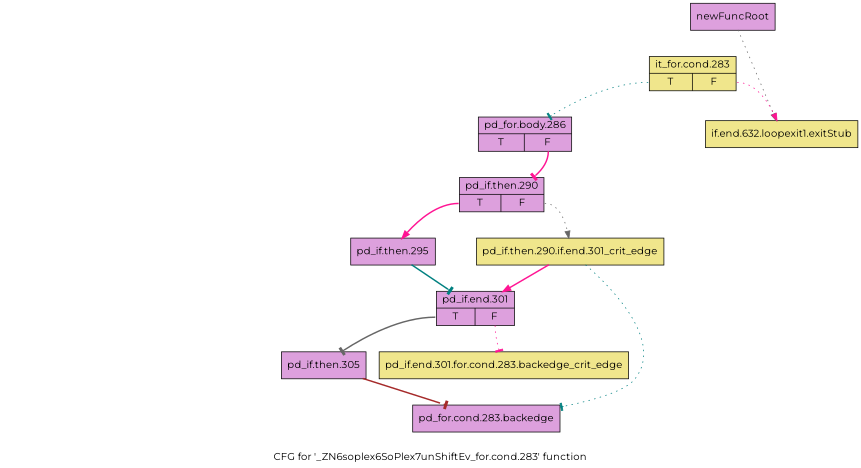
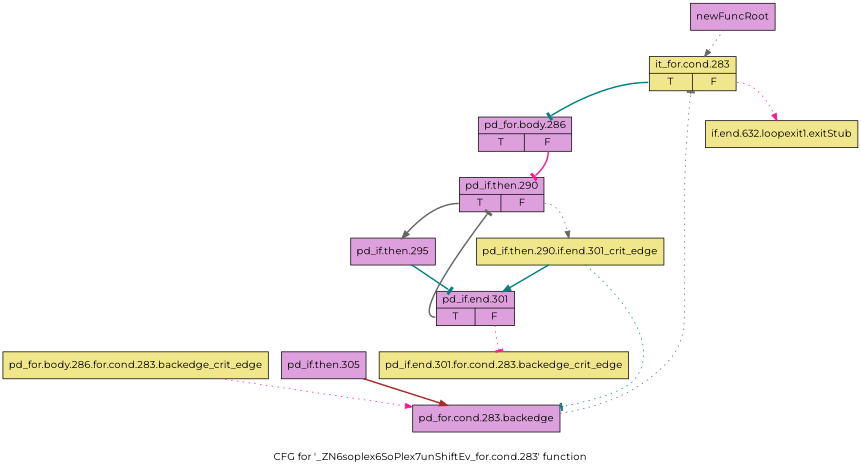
(756, 72) -> (716, 40)
(598, 93) -> (598, 93)
(430, 213) -> (430, 213)
(529, 276) -> (529, 276)
none -> (685, 291)
(388, 327) -> (452, 265)
none -> (136, 365)
(401, 391) -> (401, 391)
